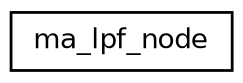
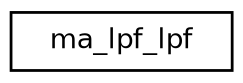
(122, 41) -> (122, 41)
